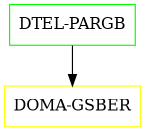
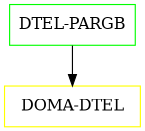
(72, 106) -> (72, 106)
